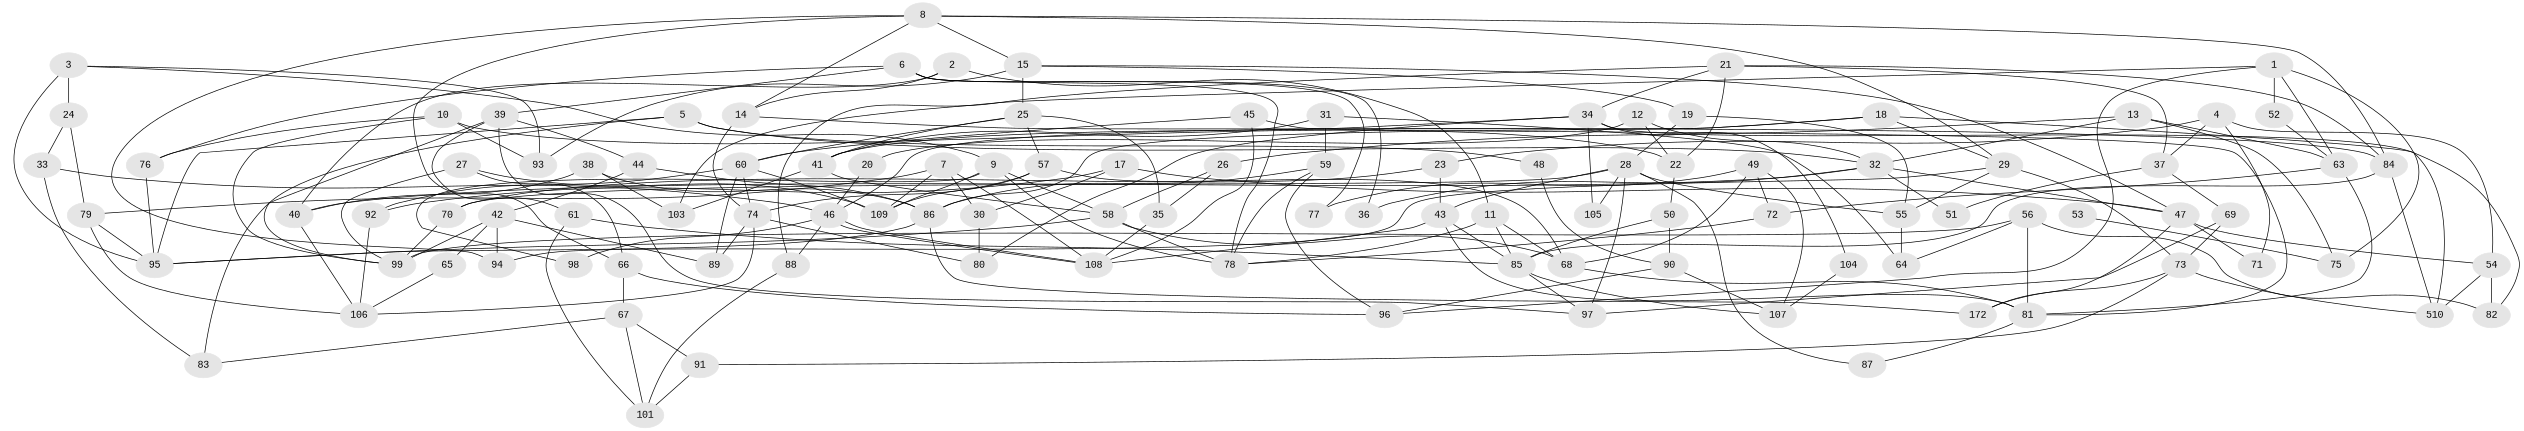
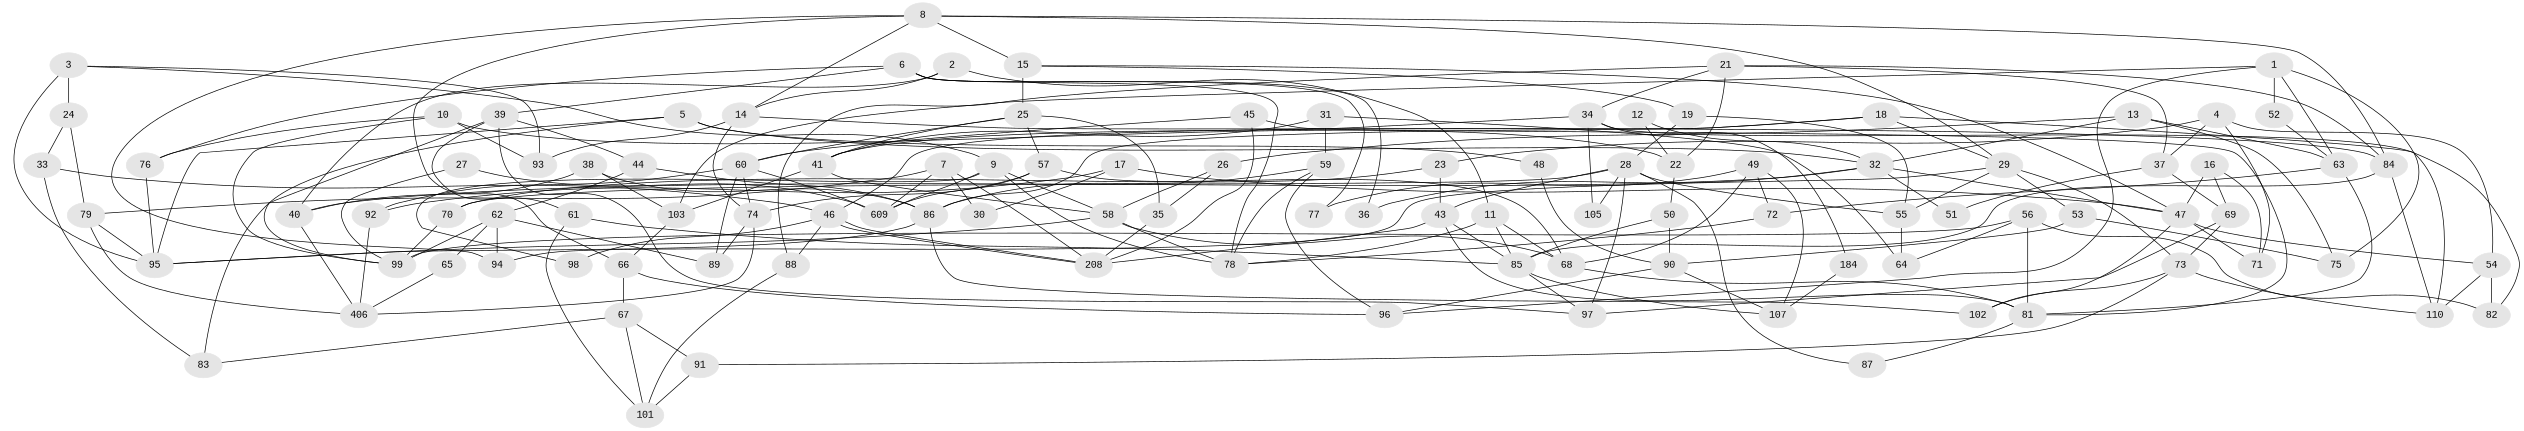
(679, 98) -> (652, 138)
(867, 165) -> none
none -> (2210, 165)
none -> (2031, 184)
(599, 203) -> (650, 240)
(497, 215) -> (497, 215)
(879, 215) -> (879, 215)
none -> (1839, 251)
(979, 265) -> none
(1094, 265) -> (1094, 265)
(1849, 265) -> (1849, 265)
(359, 315) -> (359, 315)
(1978, 315) -> (1978, 315)
(2435, 315) -> (2435, 315)
